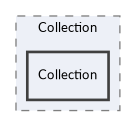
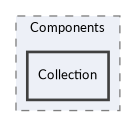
(68, 29) -> (68, 29)
